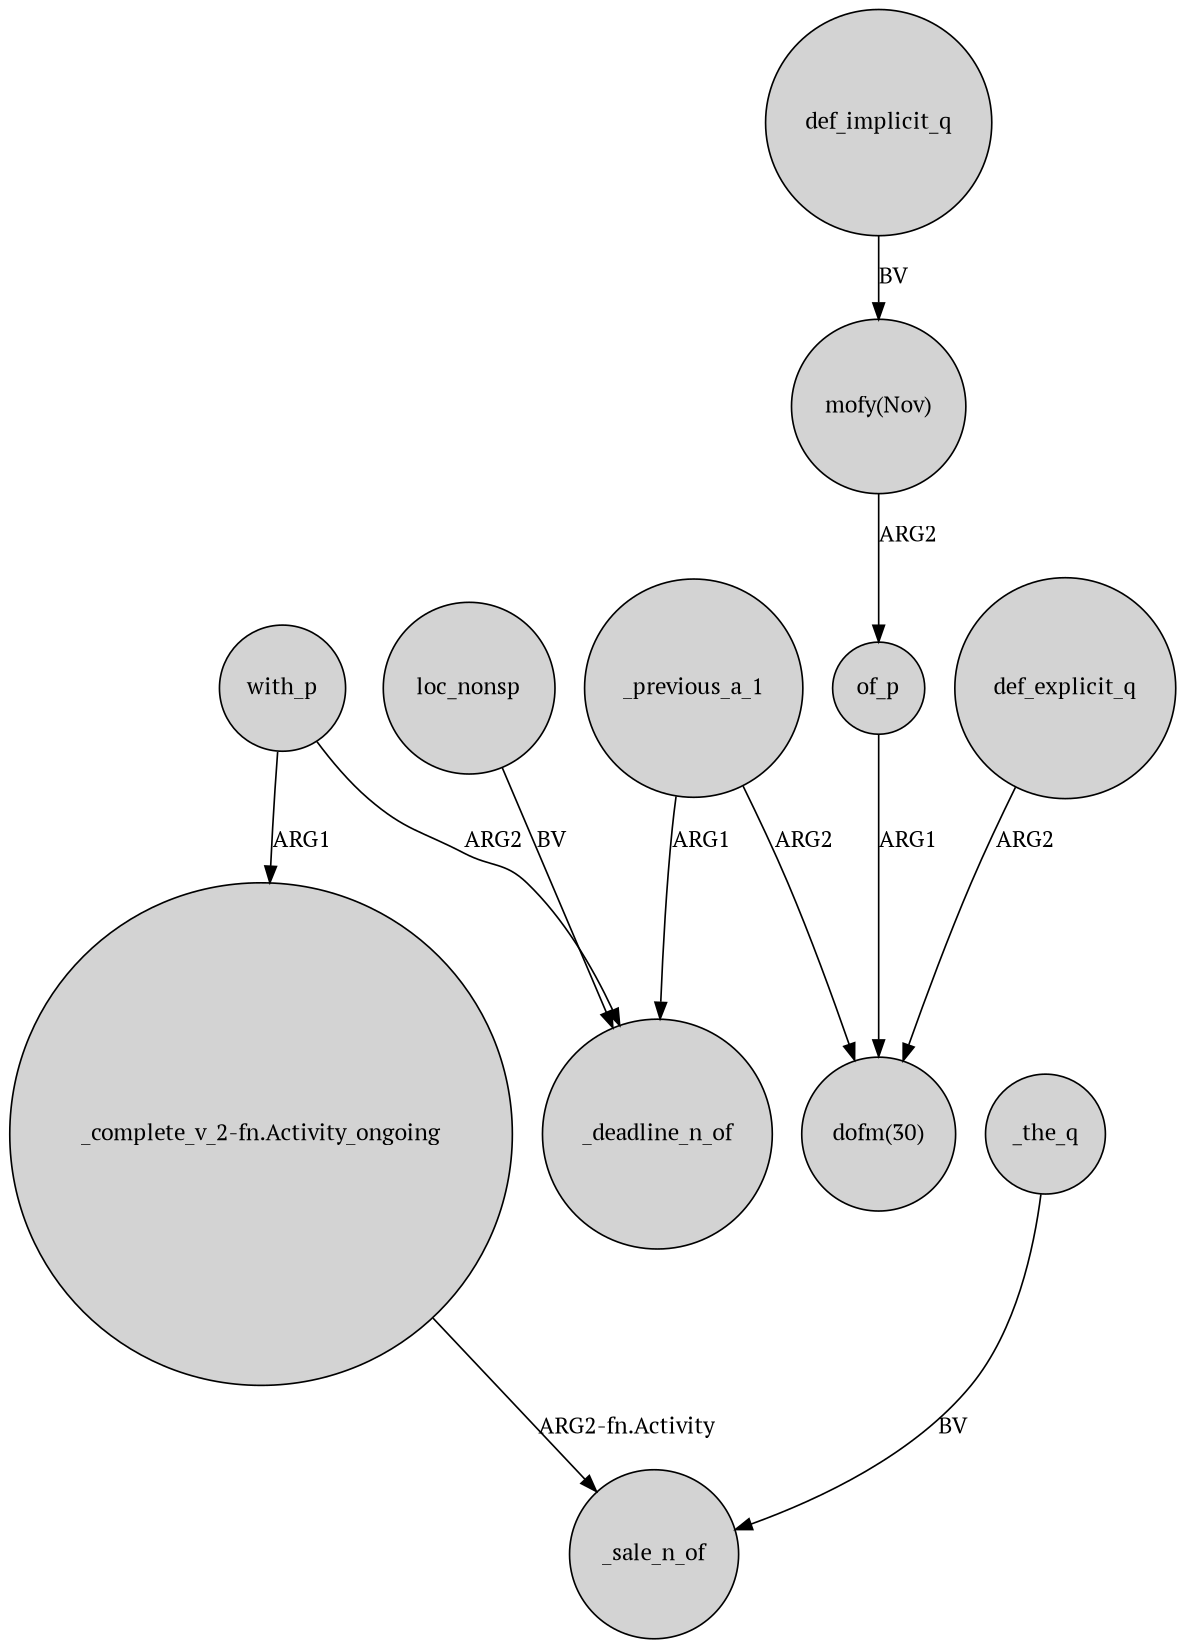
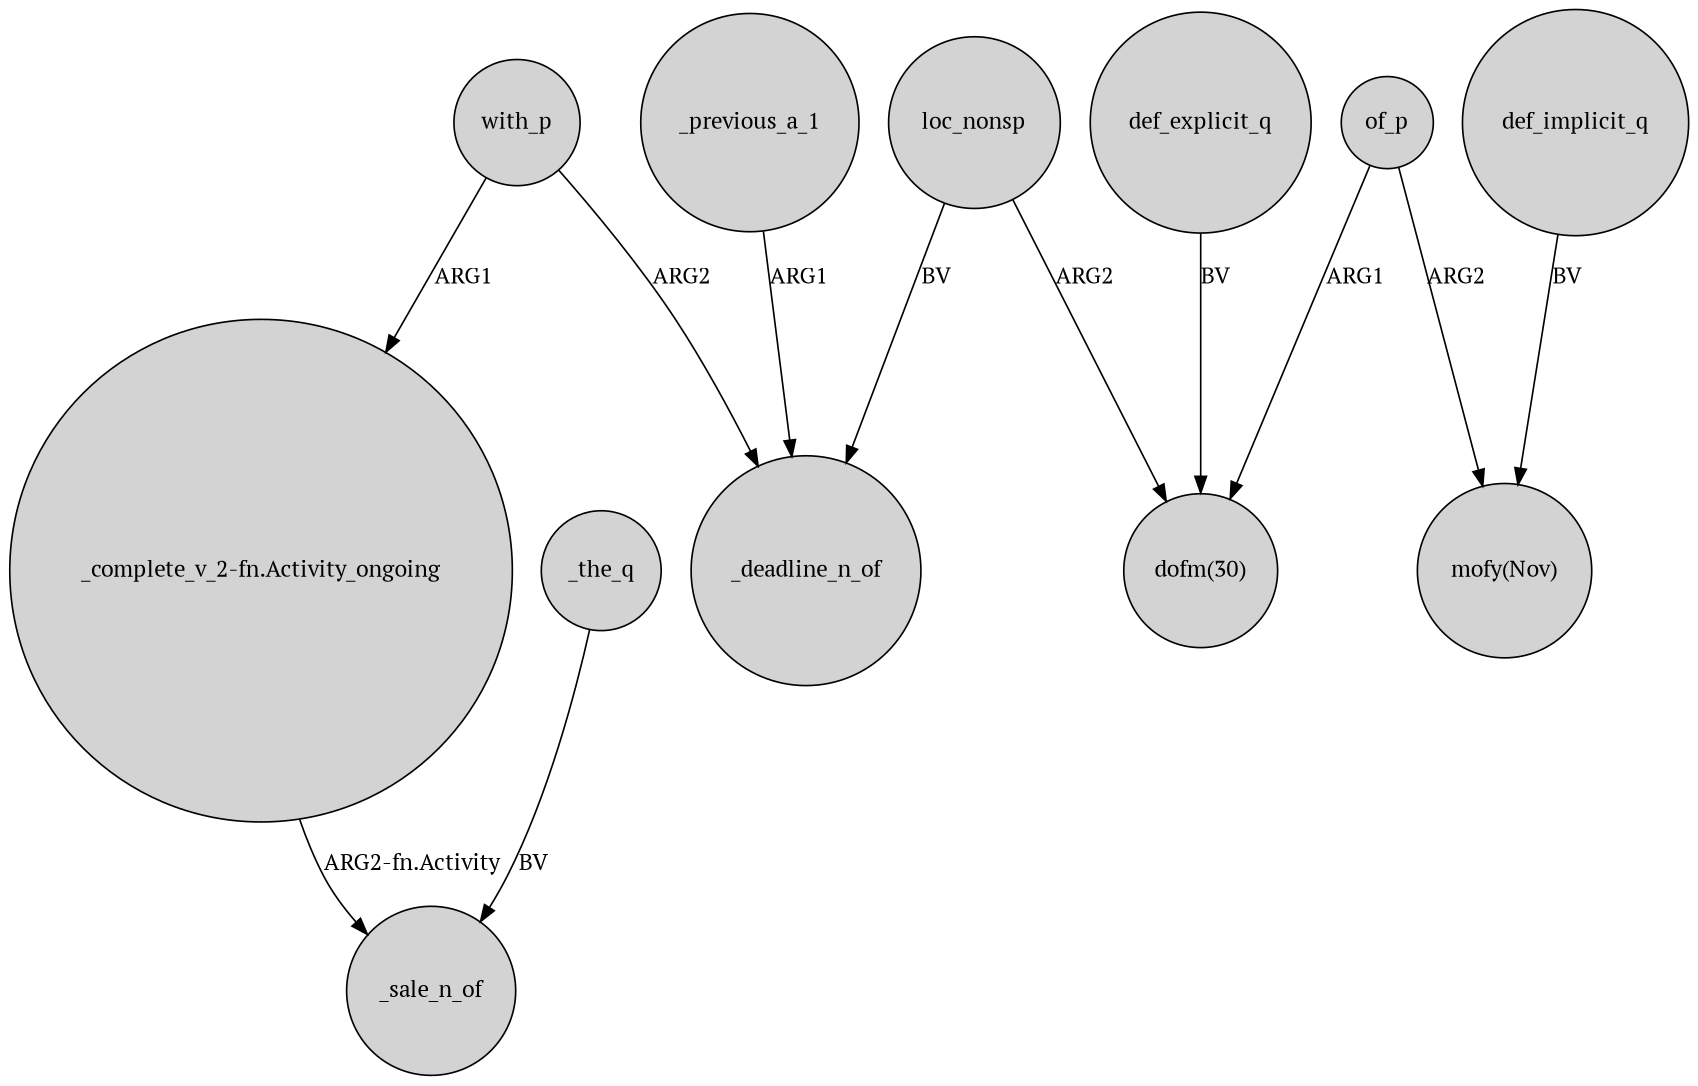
(879, 559) -> (1439, 319)
(1026, 841) -> (1216, 277)
(800, 913) -> (1086, 343)
